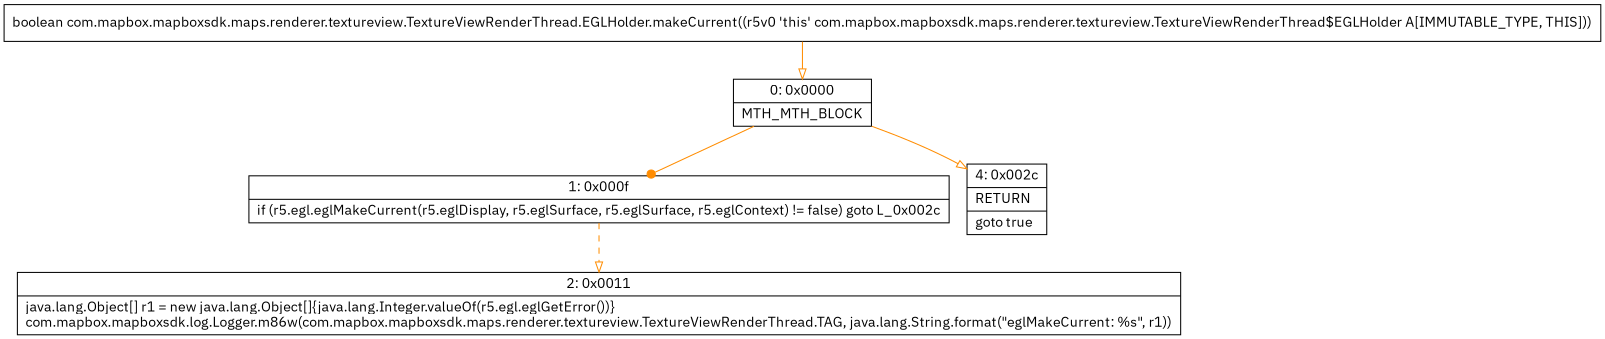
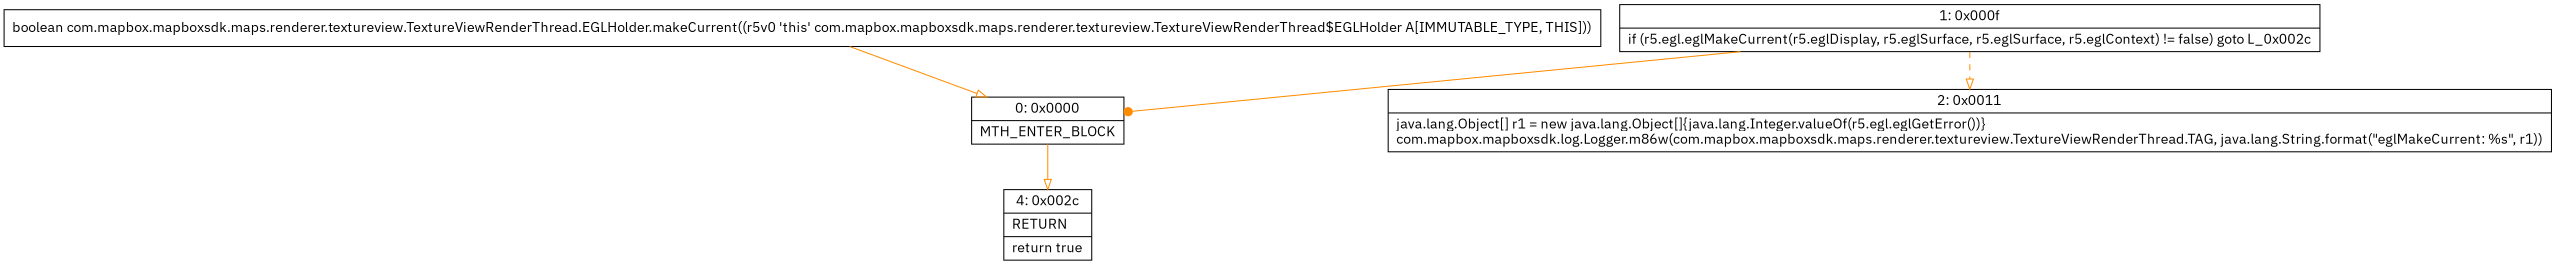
(802, 114) -> (1048, 132)
(705, 149) -> (1436, 81)
(1004, 222) -> (1048, 248)
